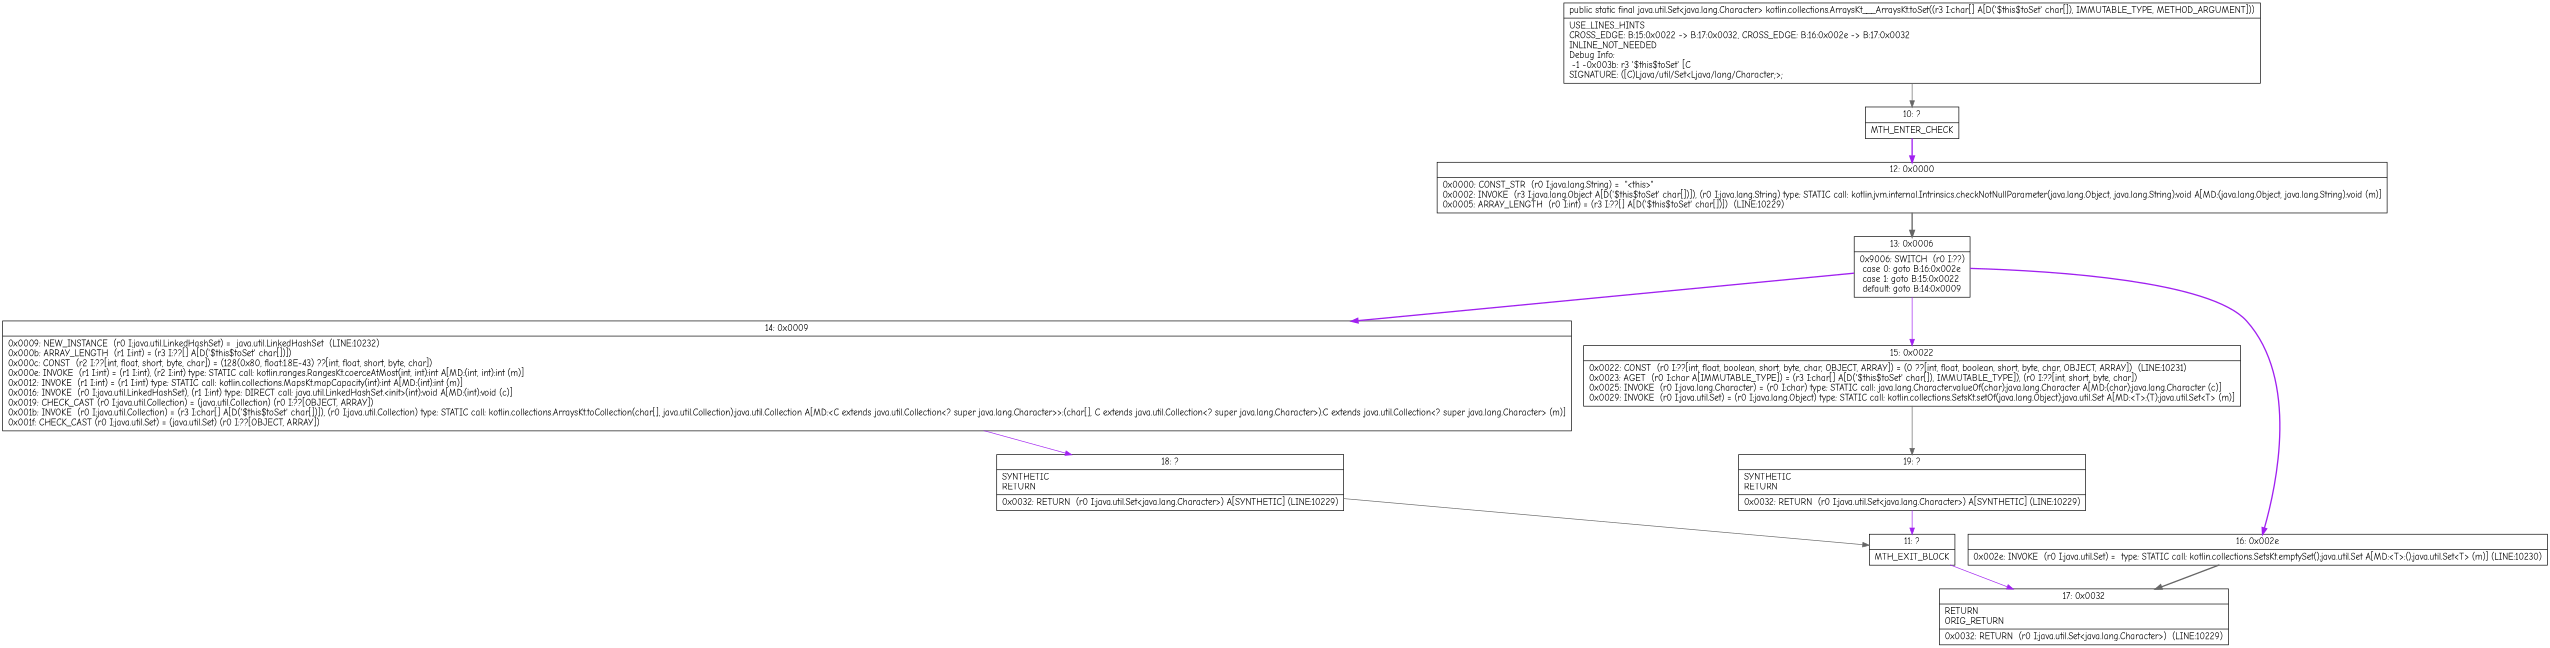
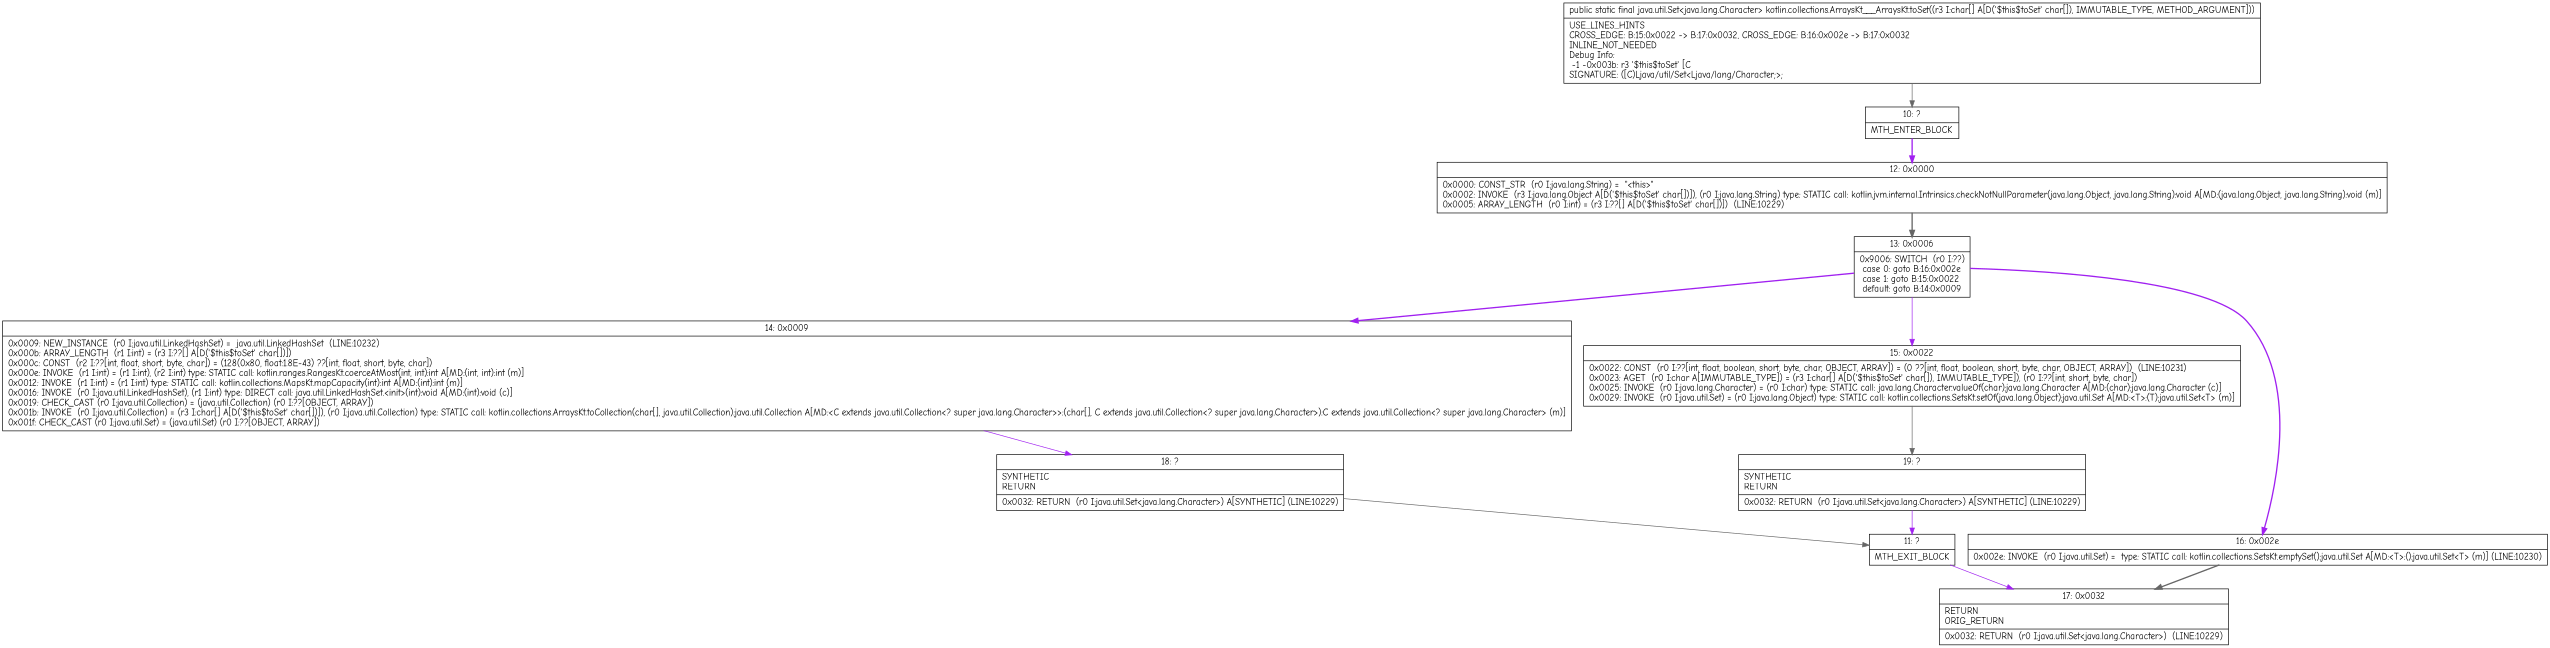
(1912, 130) -> (1911, 130)
